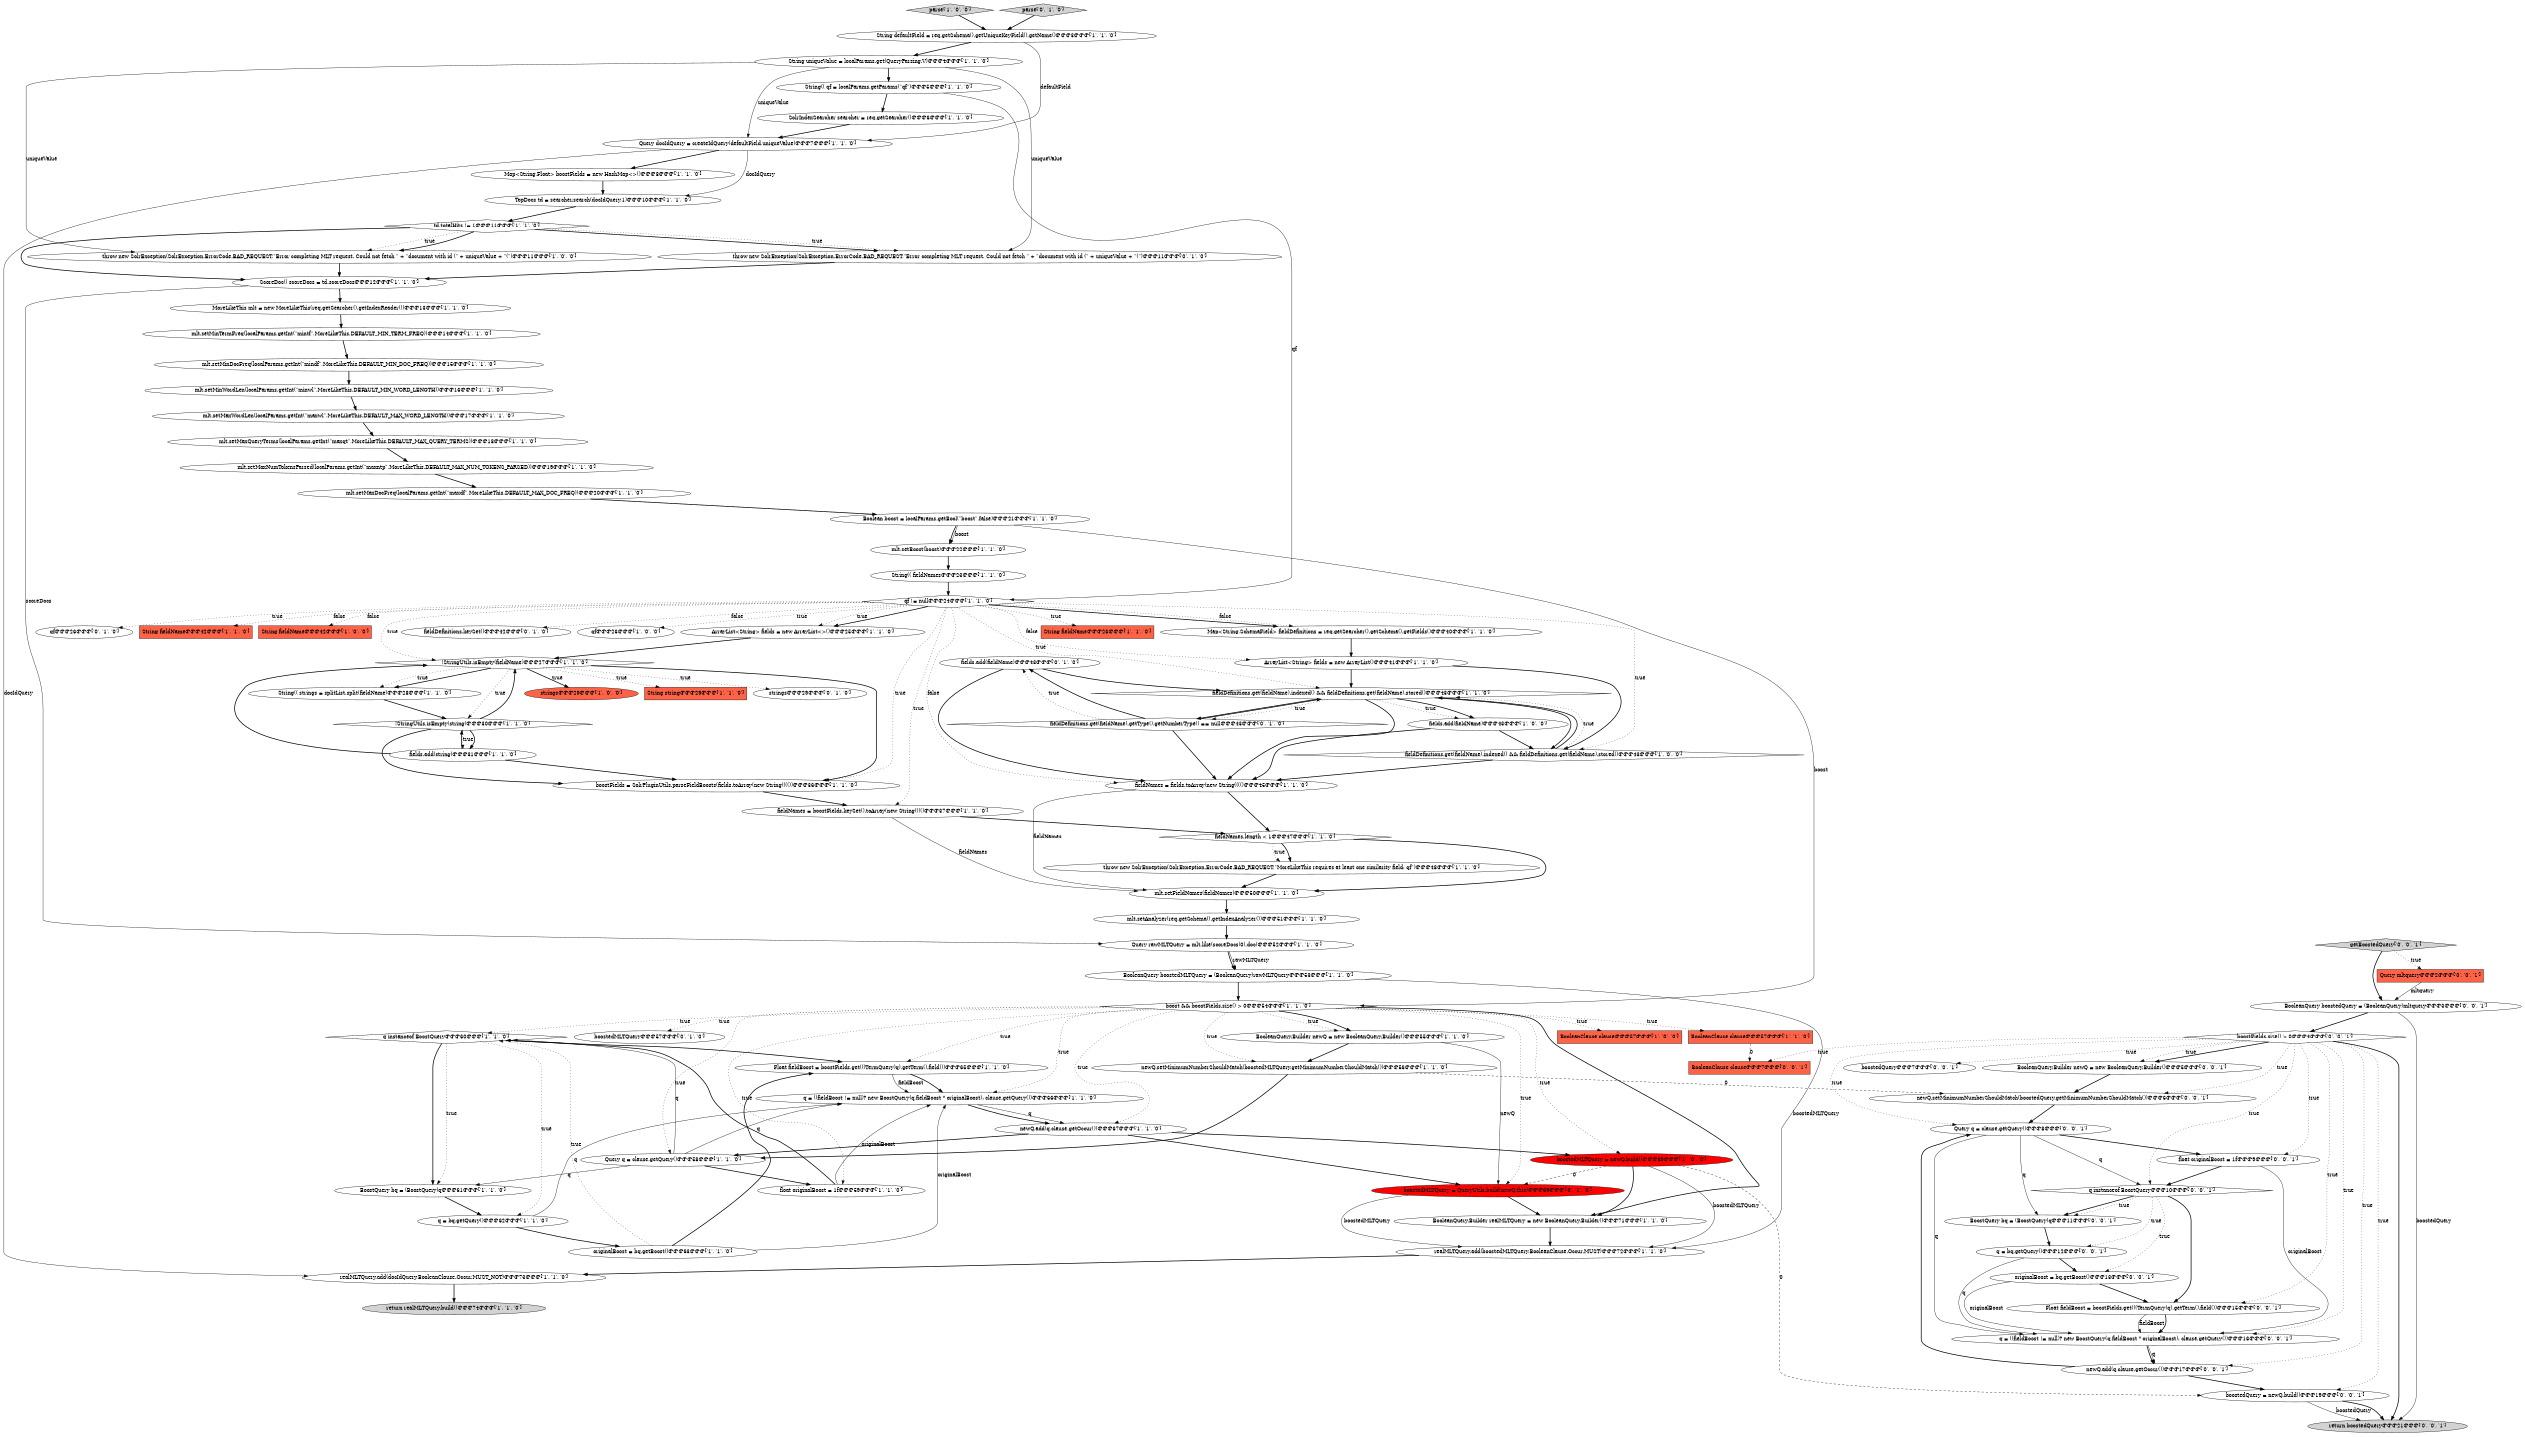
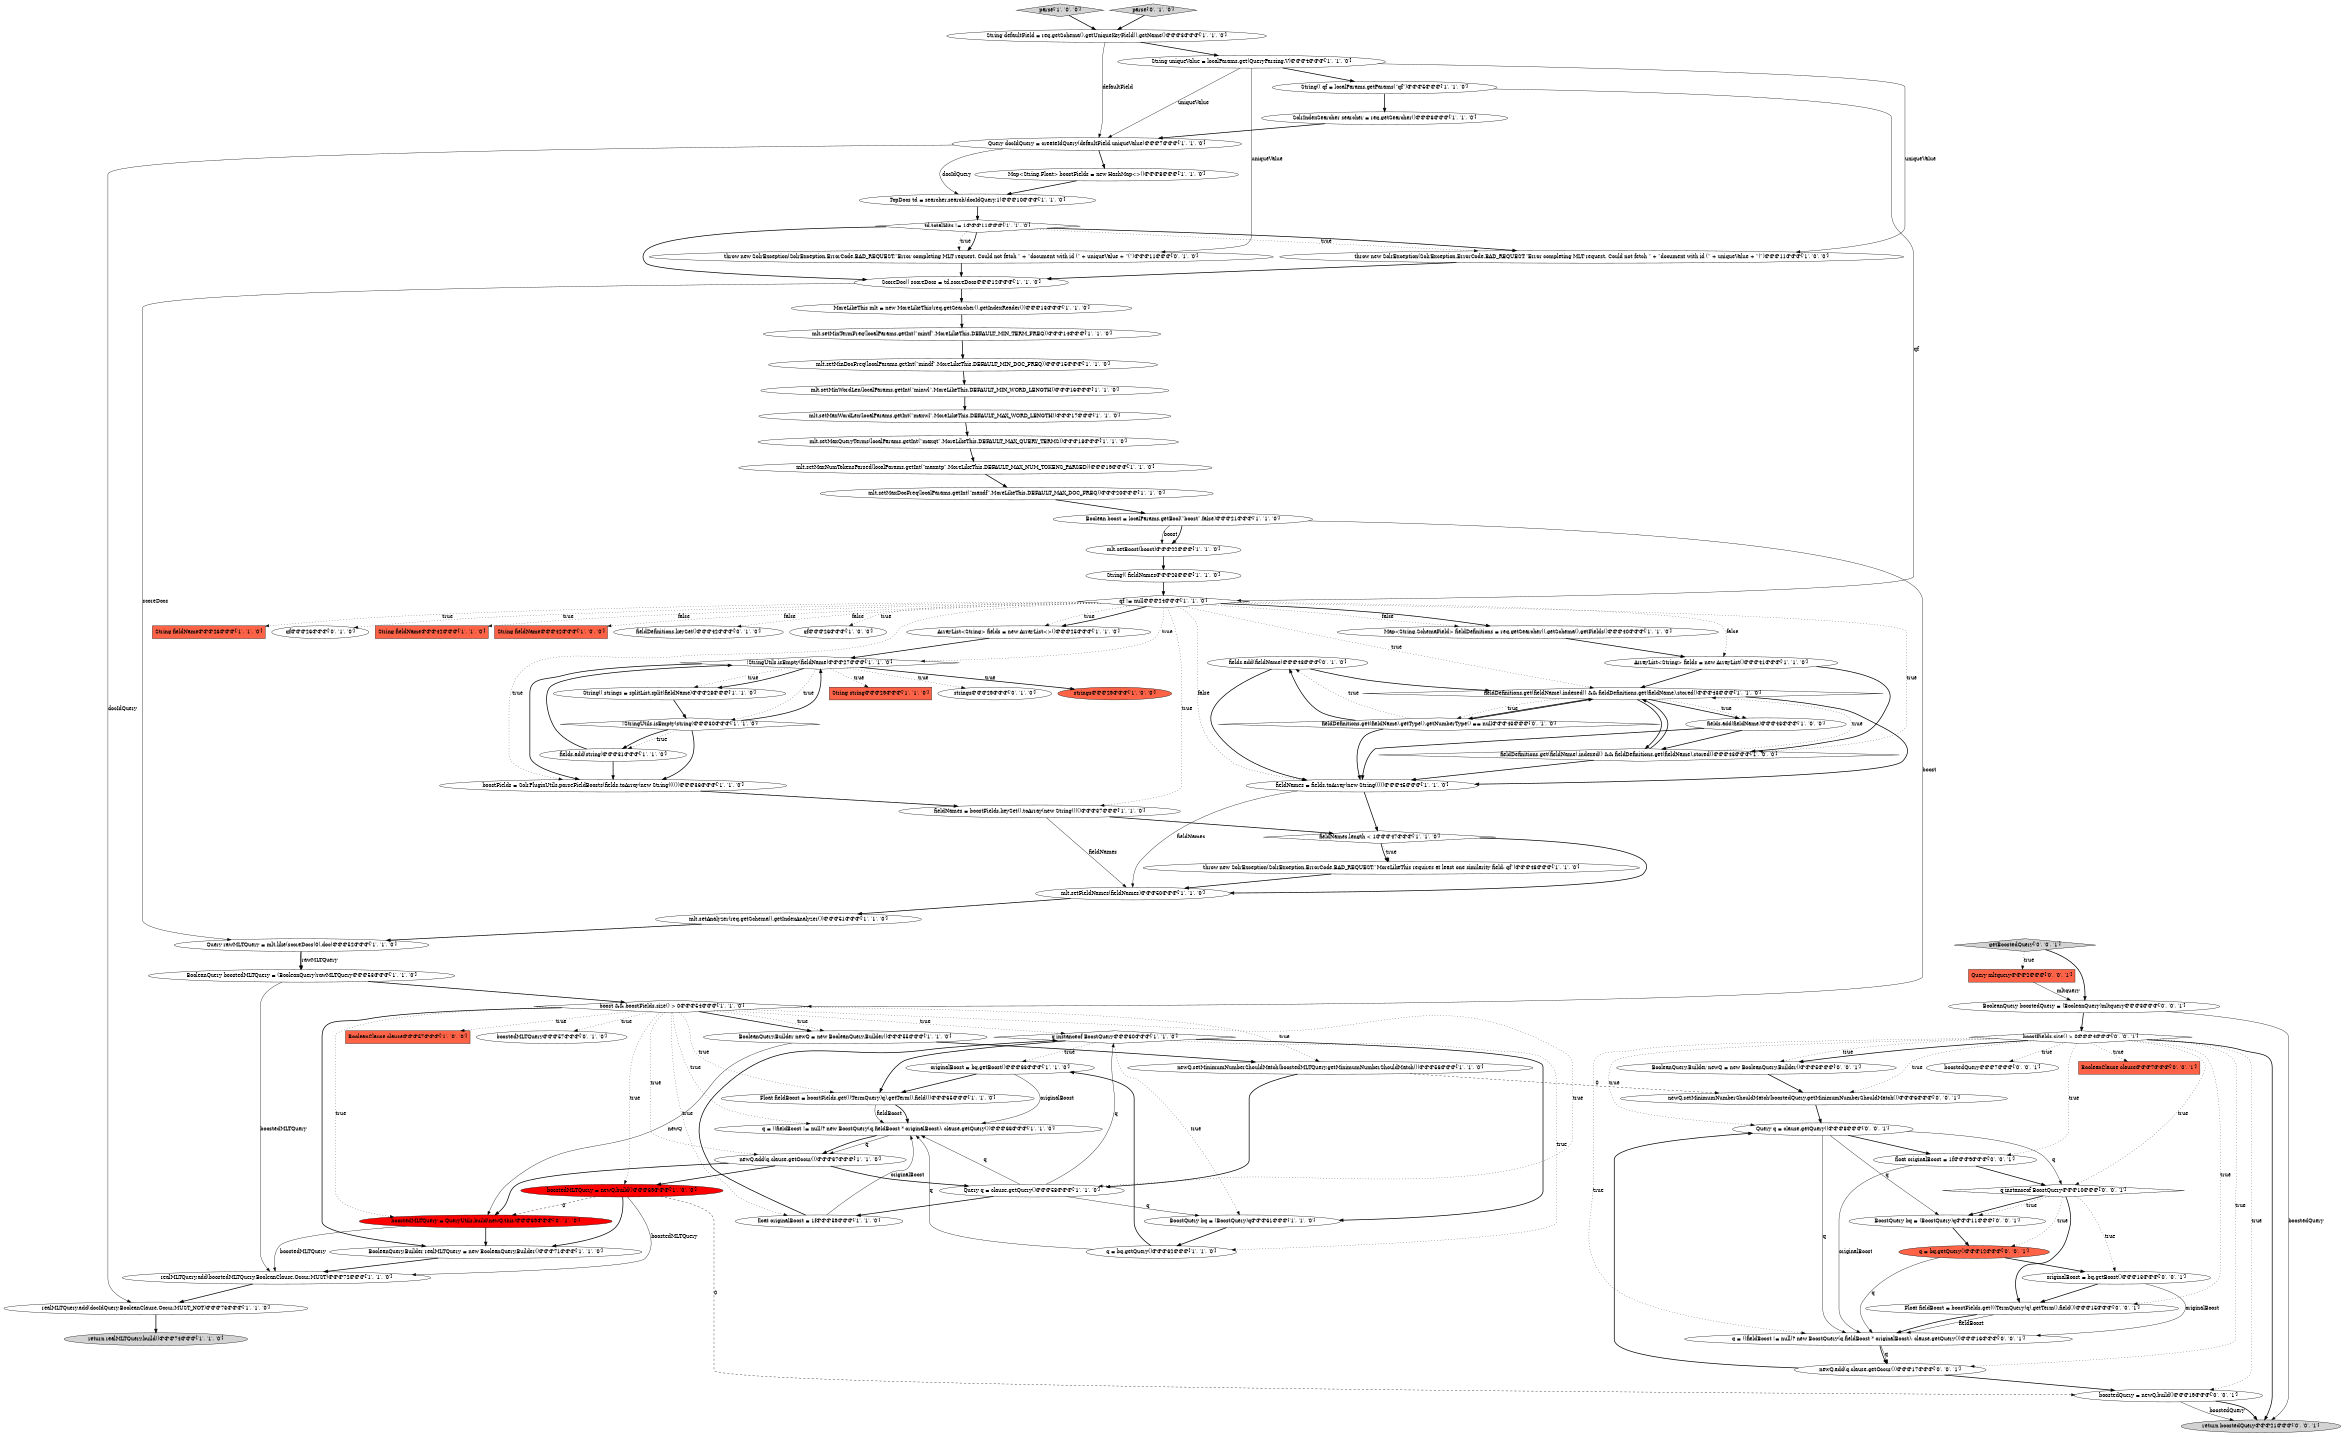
(461, 741) -> none
(1750, 1037) -> none
(571, 1135) -> (1061, 1052)
(2051, 1252) -> (1974, 1252)
